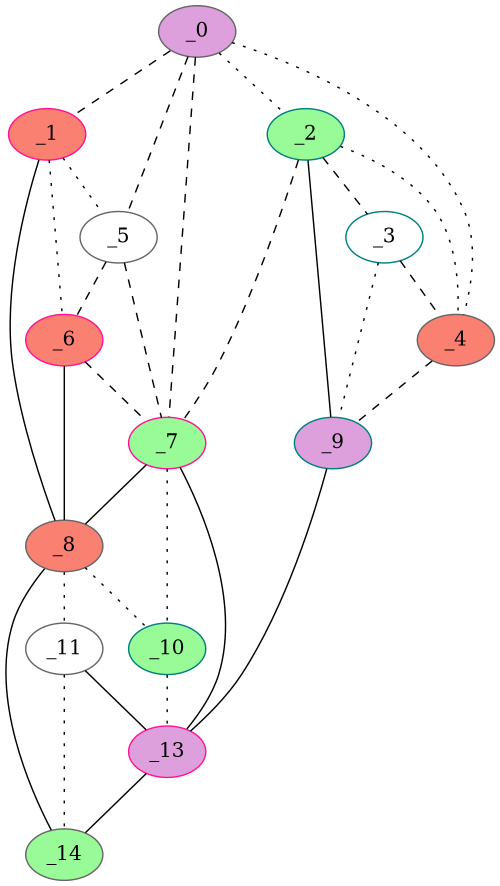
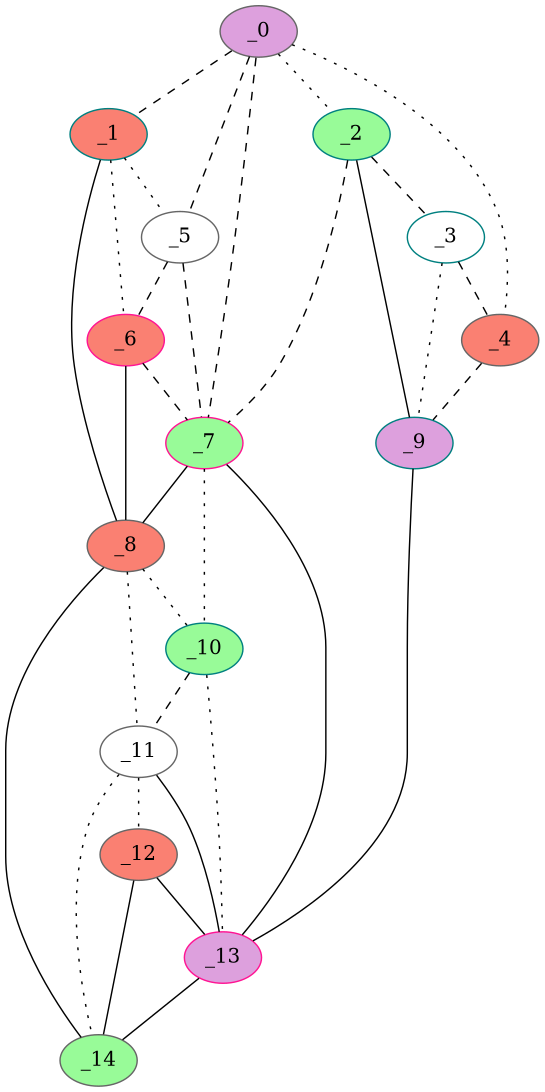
(47, 134) -> (109, 134)
(433, 207) -> none
none -> (171, 700)
none -> (139, 855)
